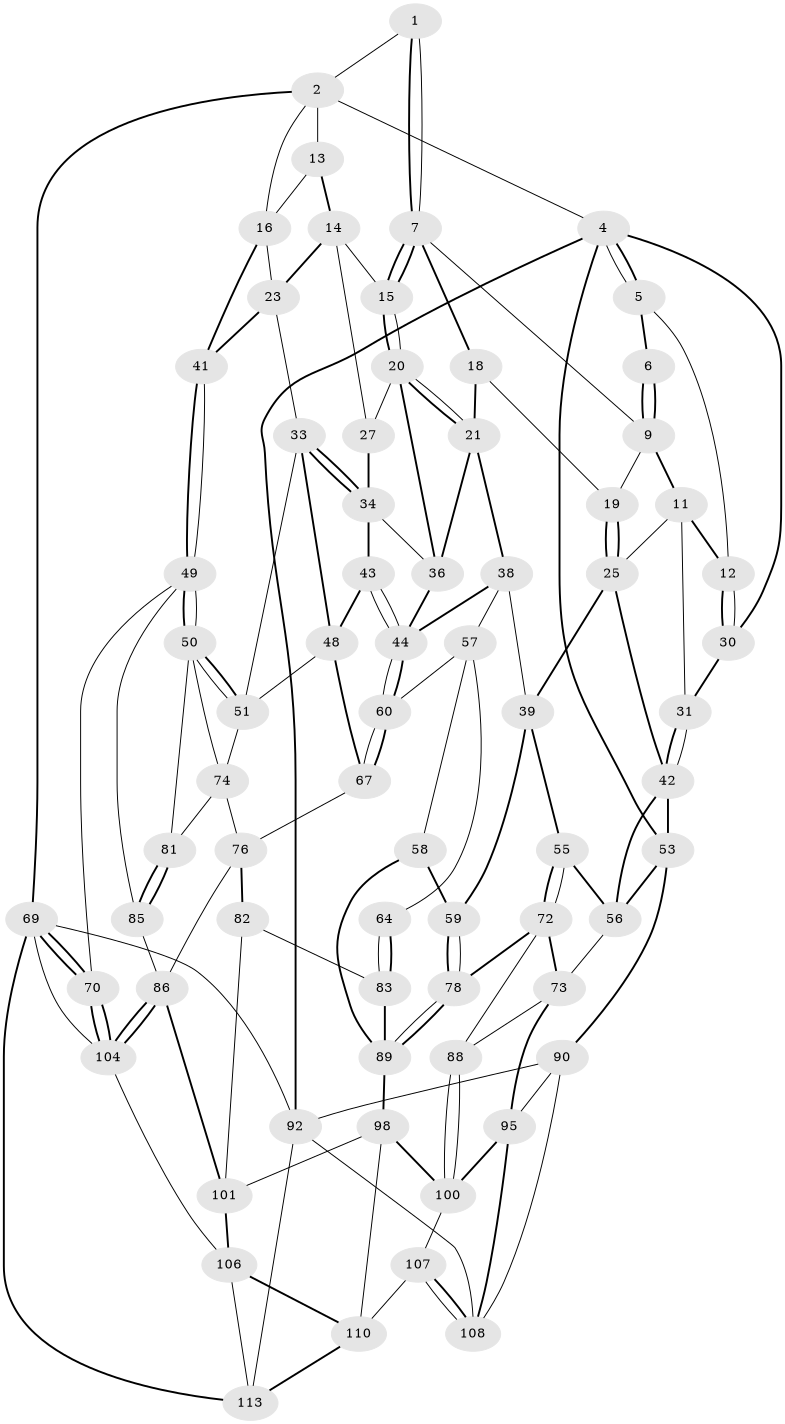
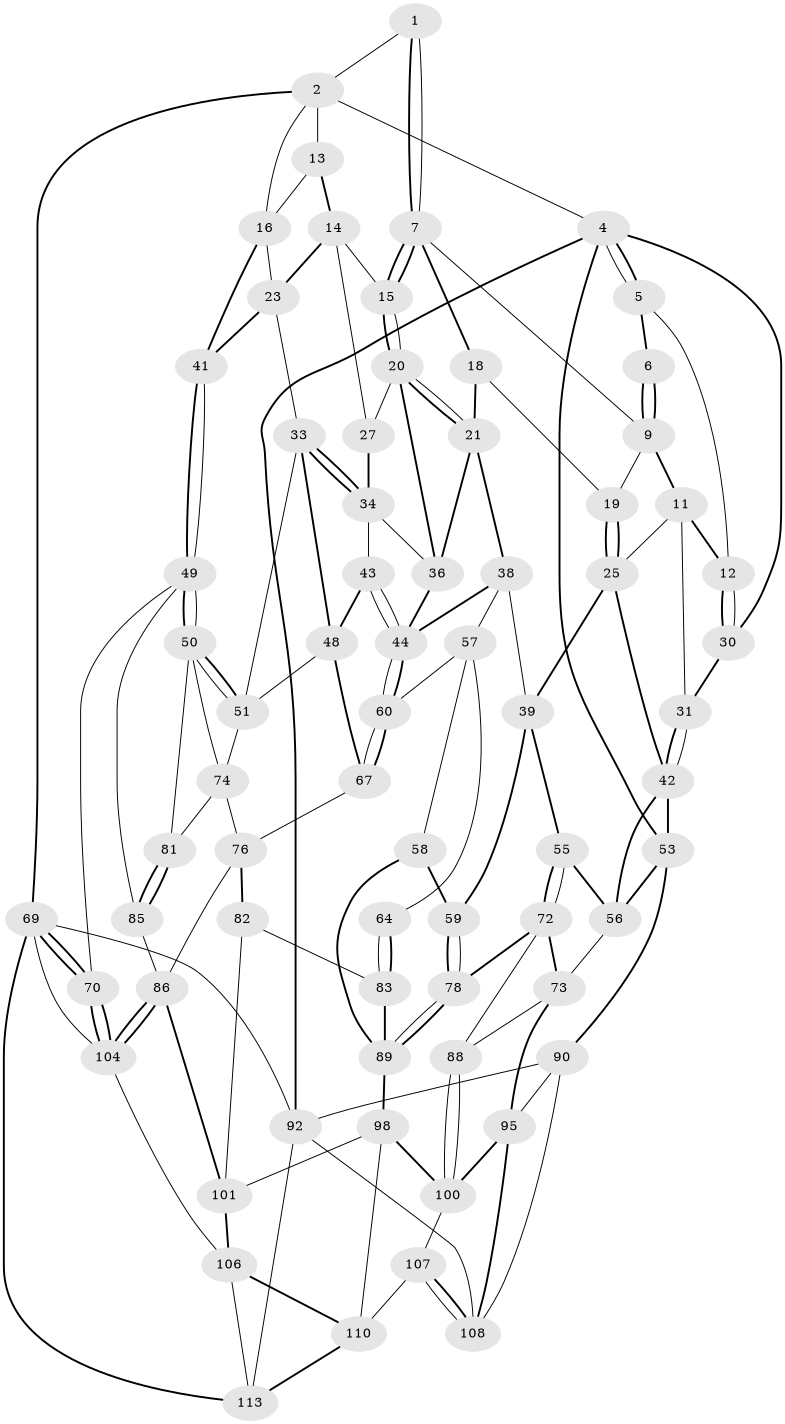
(369, 539) -> (369, 539)
